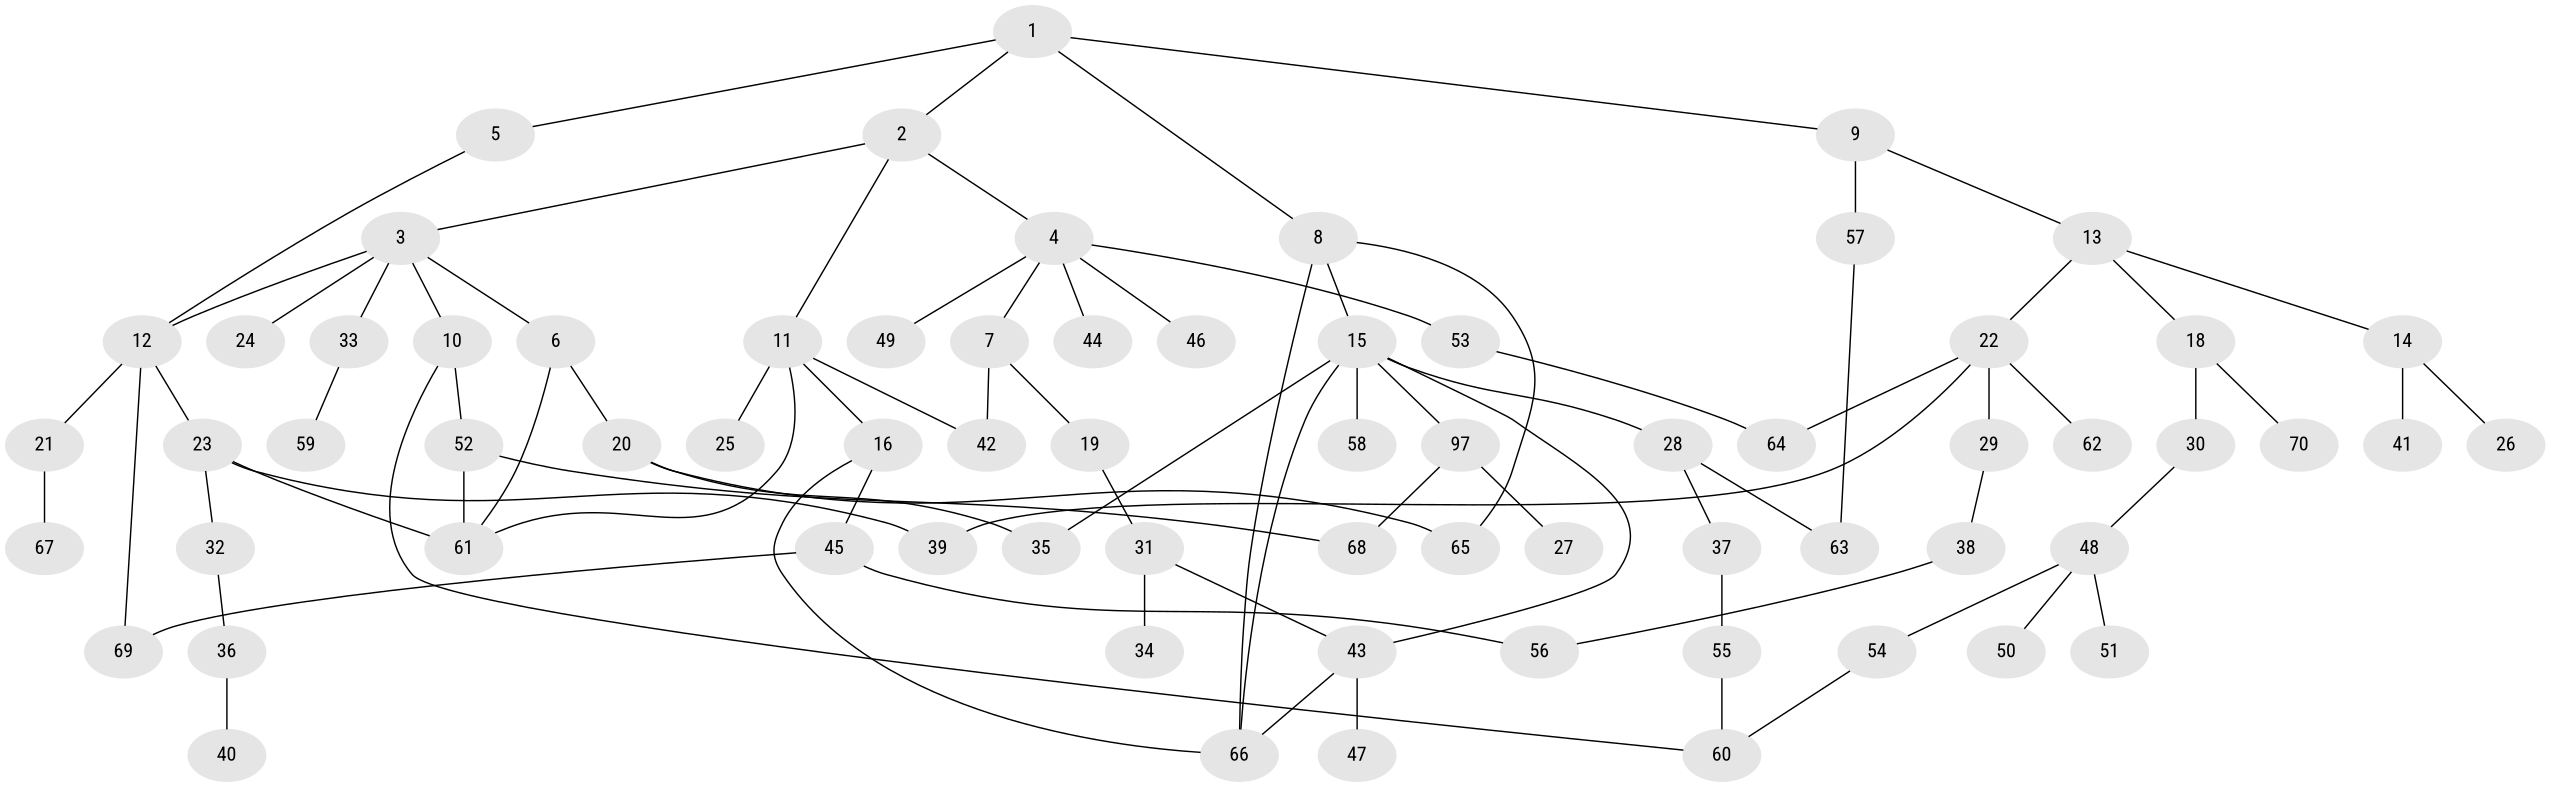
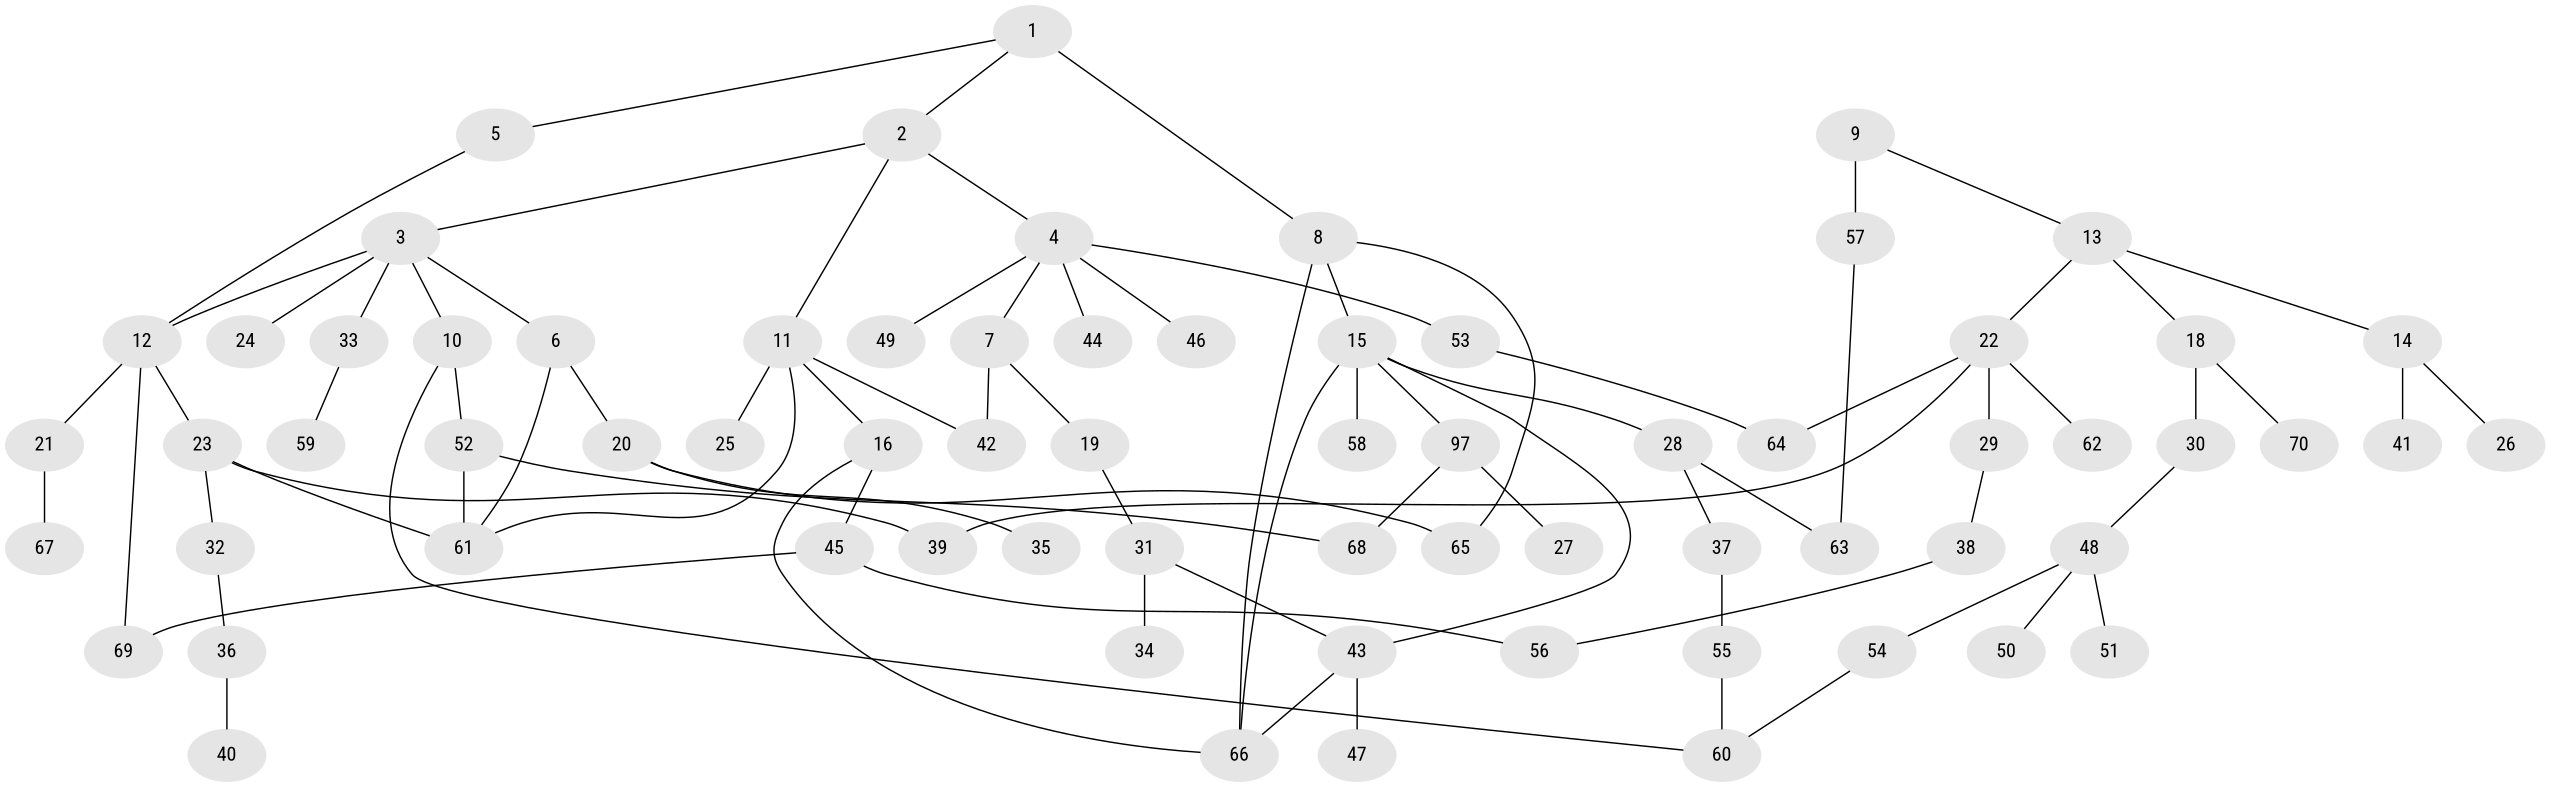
(1444, 83) -> none
(1199, 445) -> none
